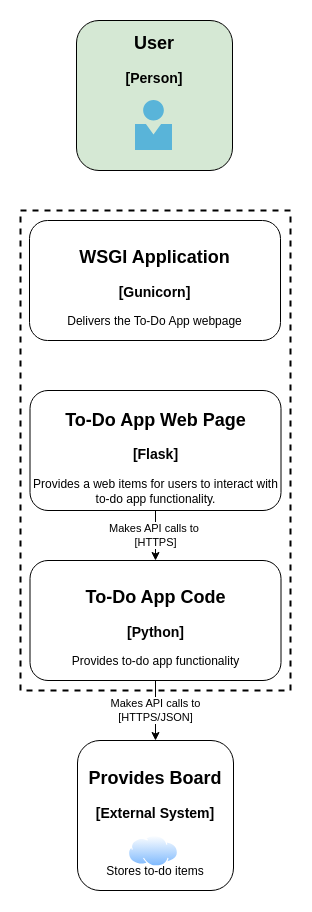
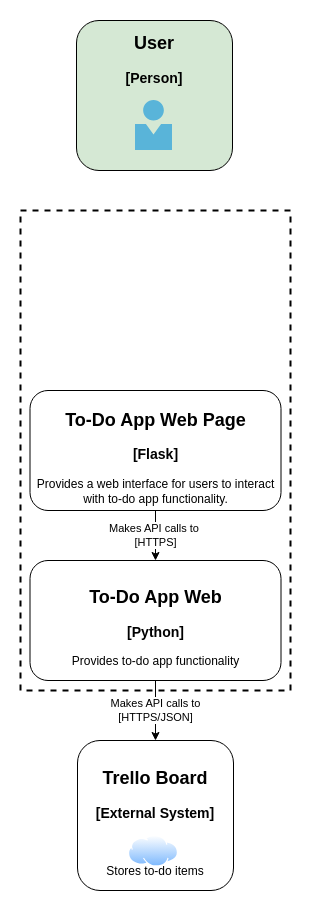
(155, 281) -> none
(156, 451) -> (156, 451)
(156, 621) -> (156, 621)
(156, 816) -> (156, 816)
